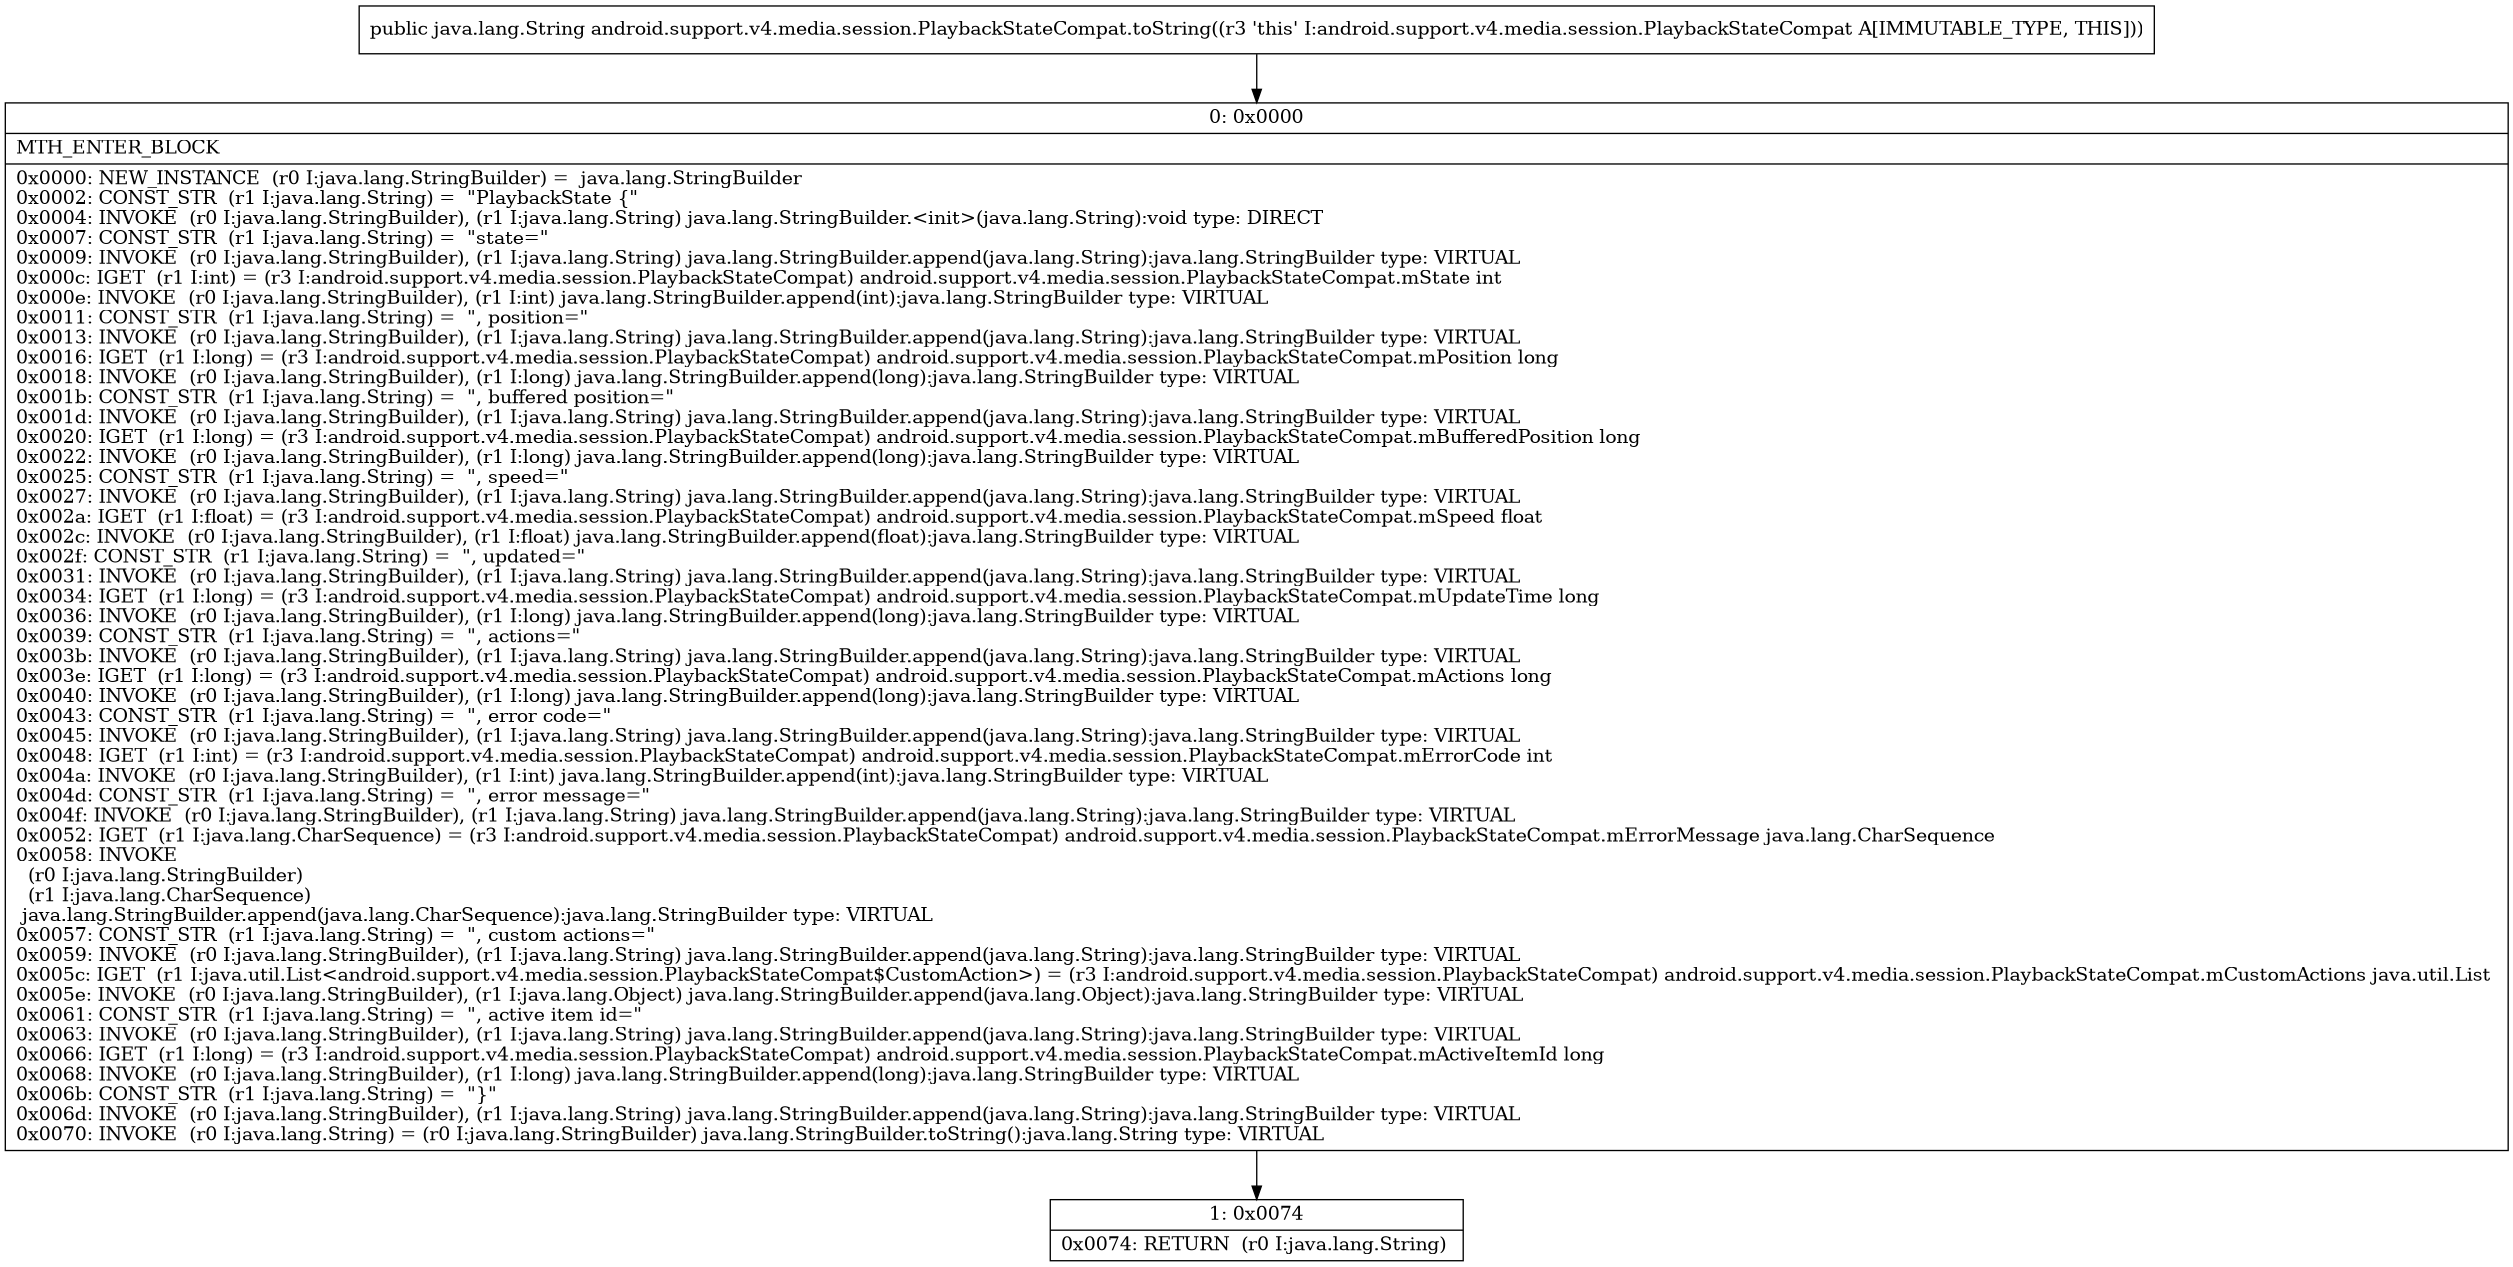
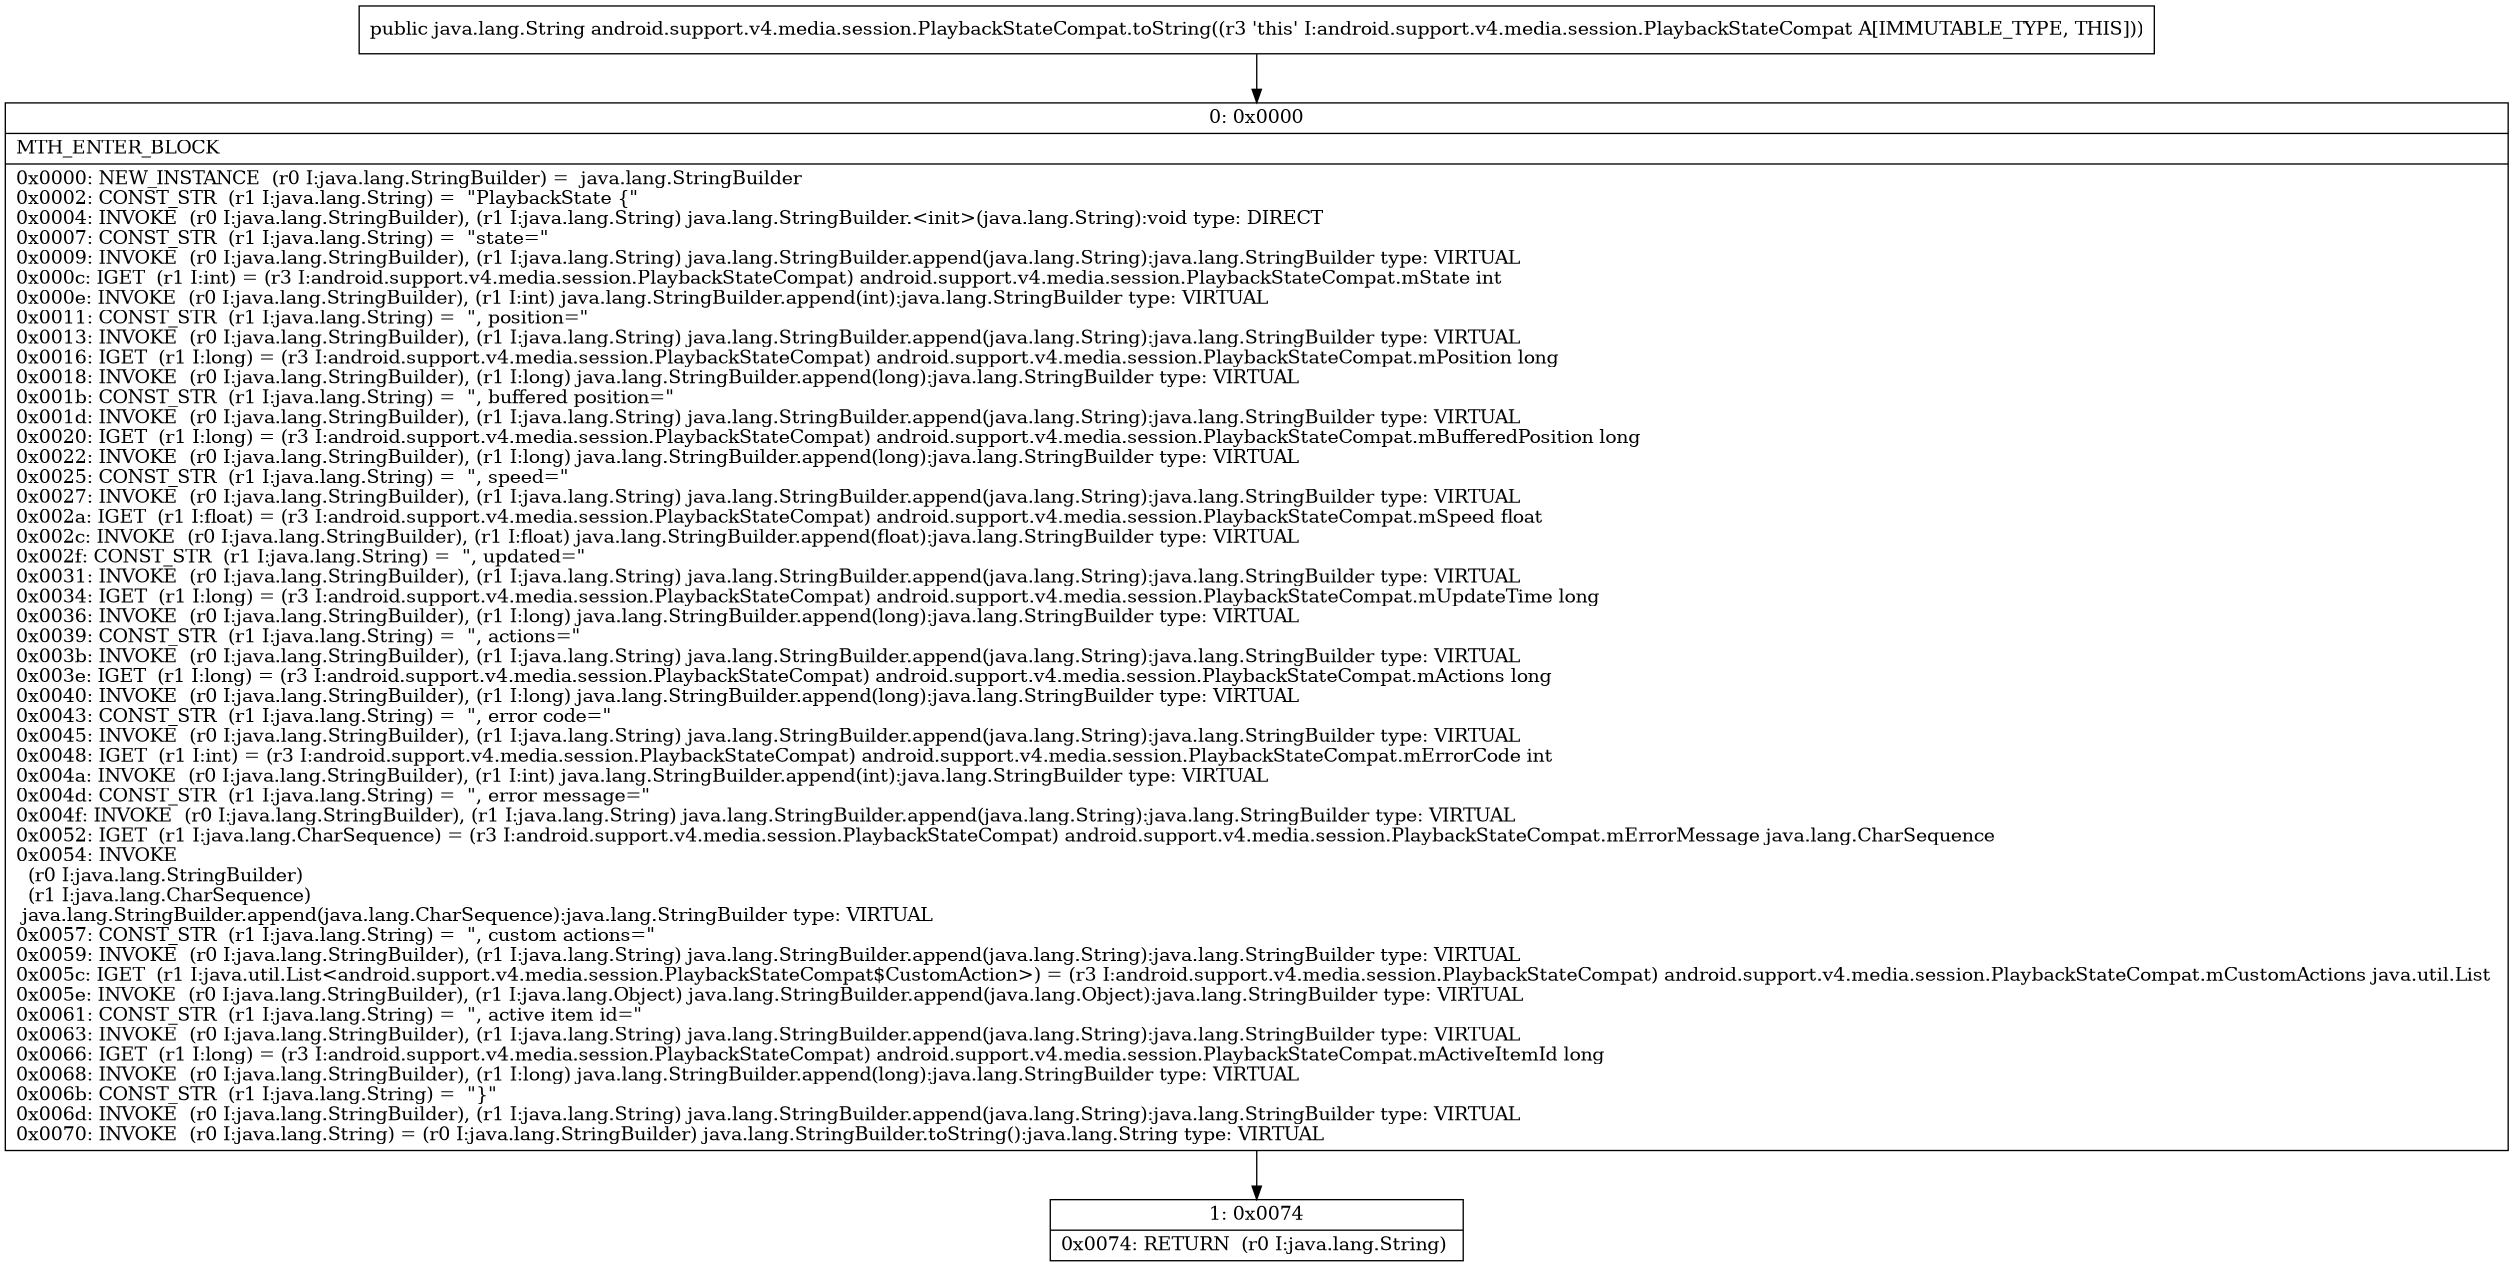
(103, 856) -> (103, 856)
